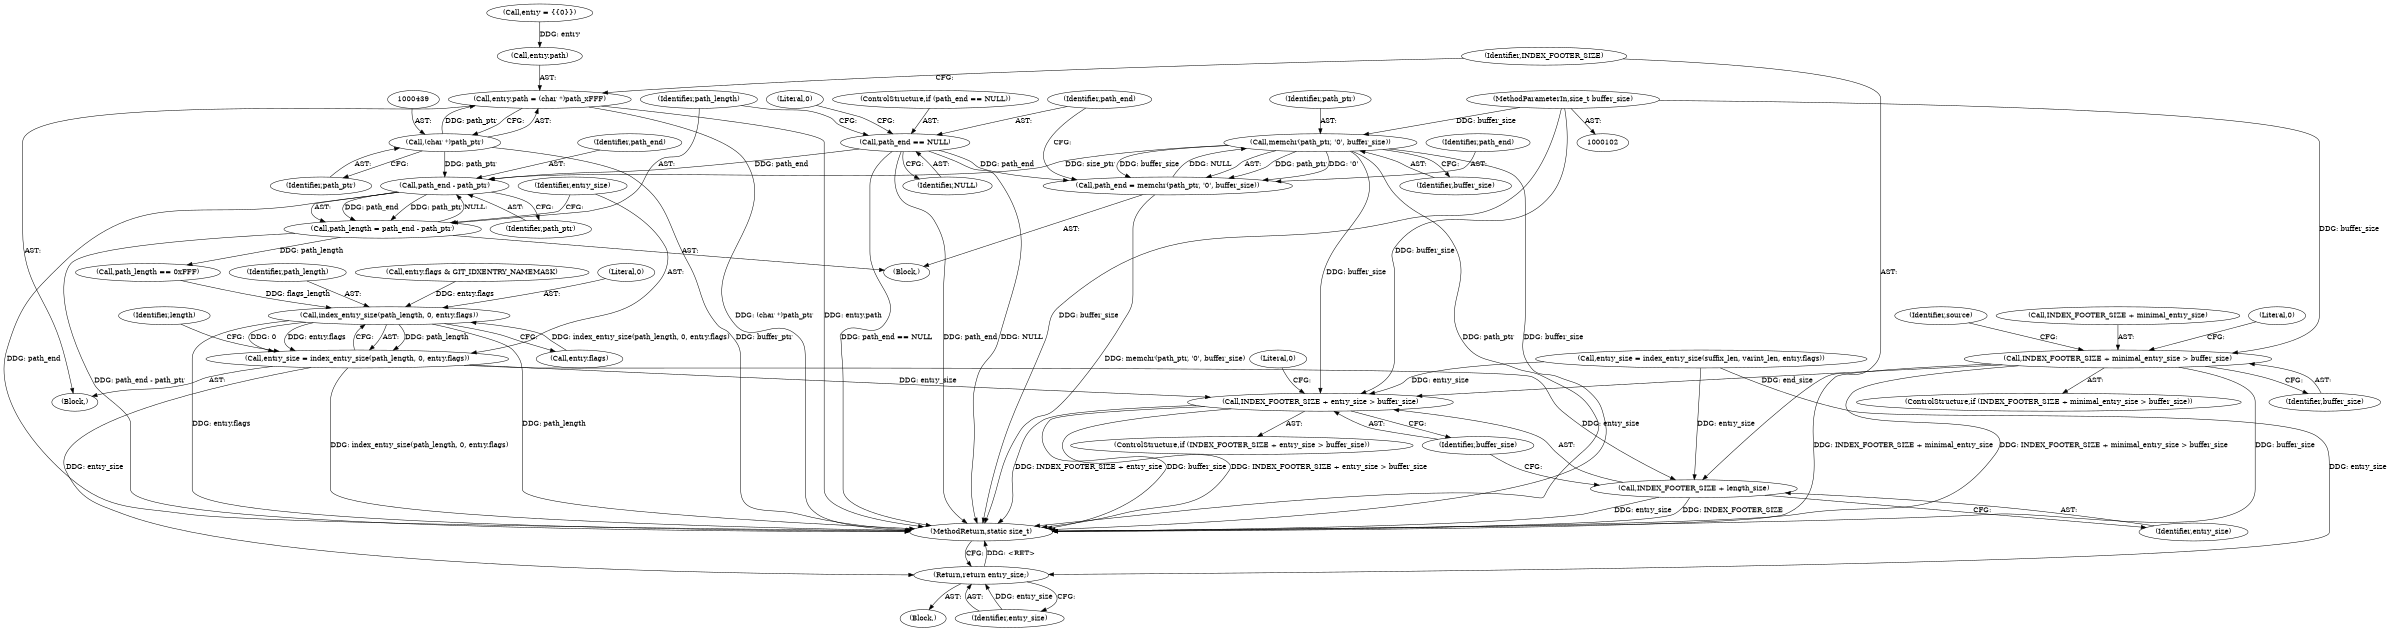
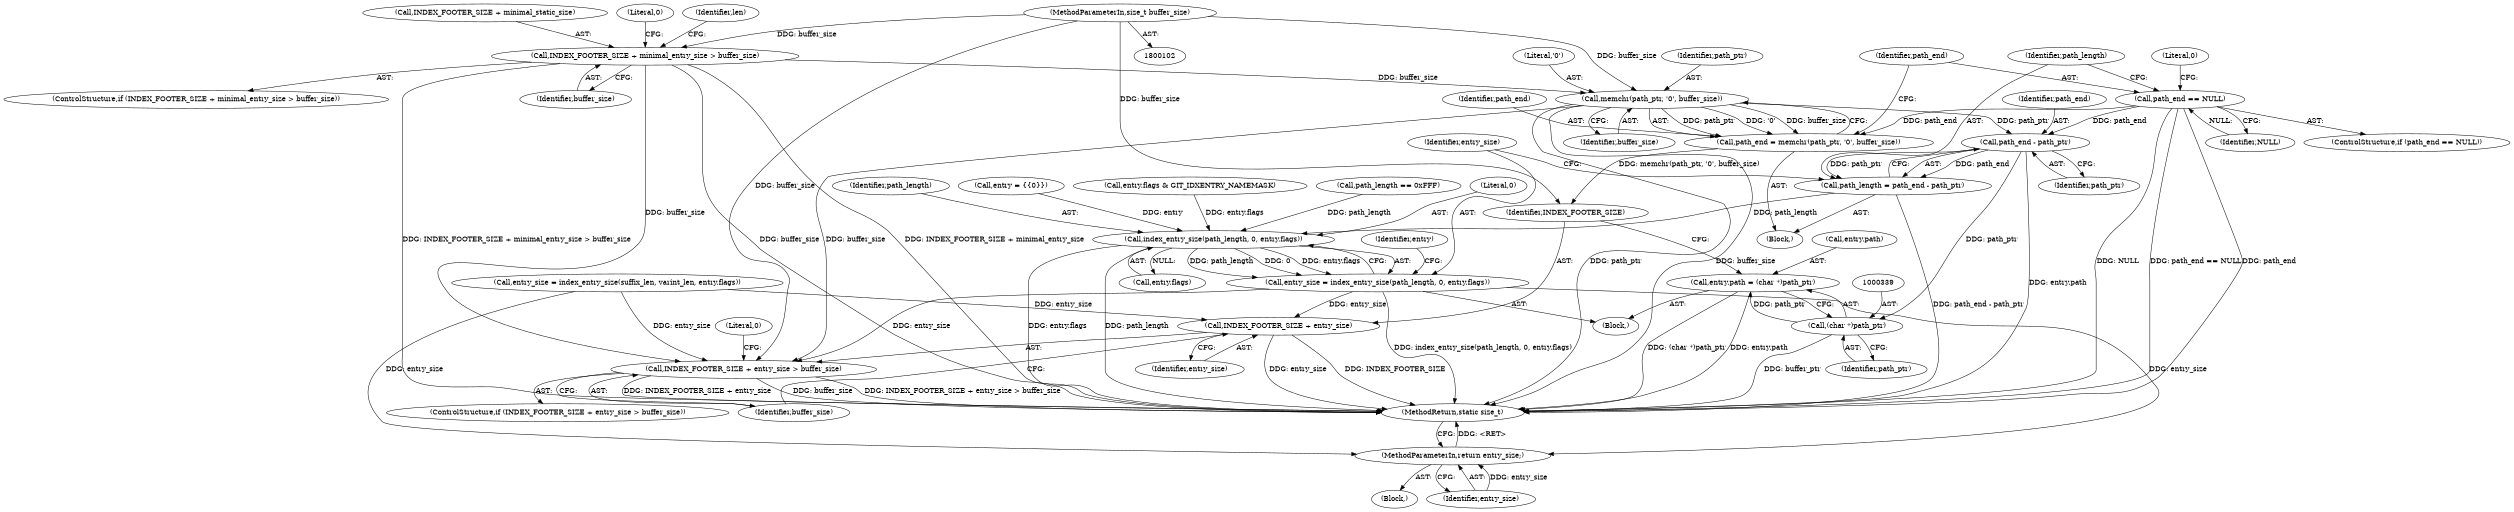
(540, 32) -> (1108, 212)
none -> (1544, 56)
none -> (1183, 73)
(413, 99) -> (1878, 283)
(540, 99) -> (1753, 283)
(922, 119) -> (2289, 120)
(1603, 143) -> (1160, 56)
(445, 162) -> (1958, 240)
(943, 164) -> (2222, 121)
(1090, 164) -> (2023, 121)
(1210, 164) -> (1860, 121)
(477, 208) -> (1902, 164)
(1219, 238) -> (1284, 168)
(266, 251) -> (1572, 228)
(298, 294) -> (1359, 213)
(164, 316) -> (1405, 240)
(1941, 316) -> (721, 13)
(2118, 316) -> (485, 13)
(530, 337) -> (1165, 261)
(641, 337) -> (1139, 261)
(34, 359) -> (2058, 283)
(1098, 360) -> (1623, 159)
(1787, 381) -> (675, 213)
(1694, 489) -> (1279, 326)
(981, 575) -> (1453, 456)
